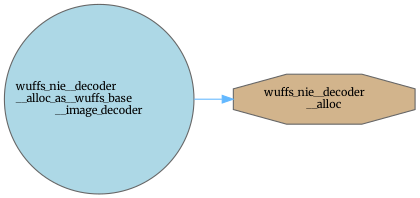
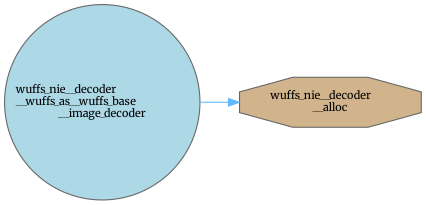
(99, 99) -> (102, 102)
